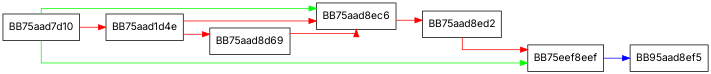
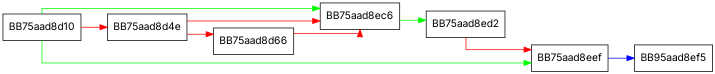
(406, 20) -> (409, 20)
(41, 27) -> (42, 27)
(145, 27) -> (147, 27)
(250, 41) -> (254, 41)
(566, 58) -> (570, 58)
